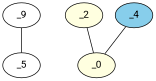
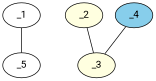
(22, 15) -> (22, 15)
(97, 65) -> (97, 65)
